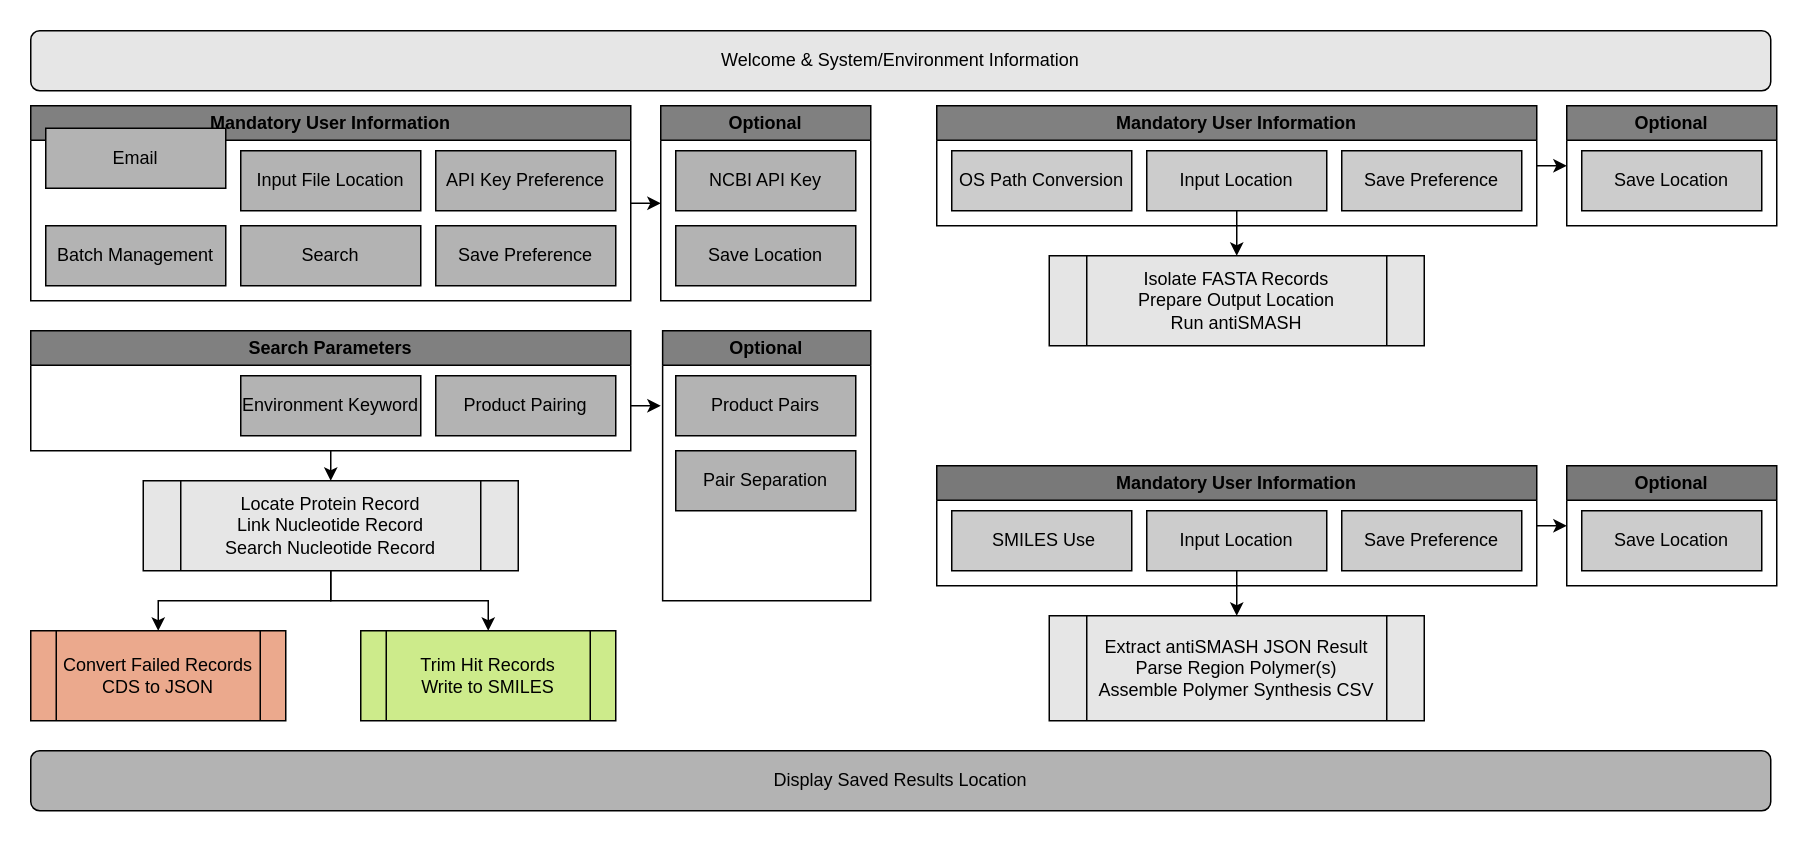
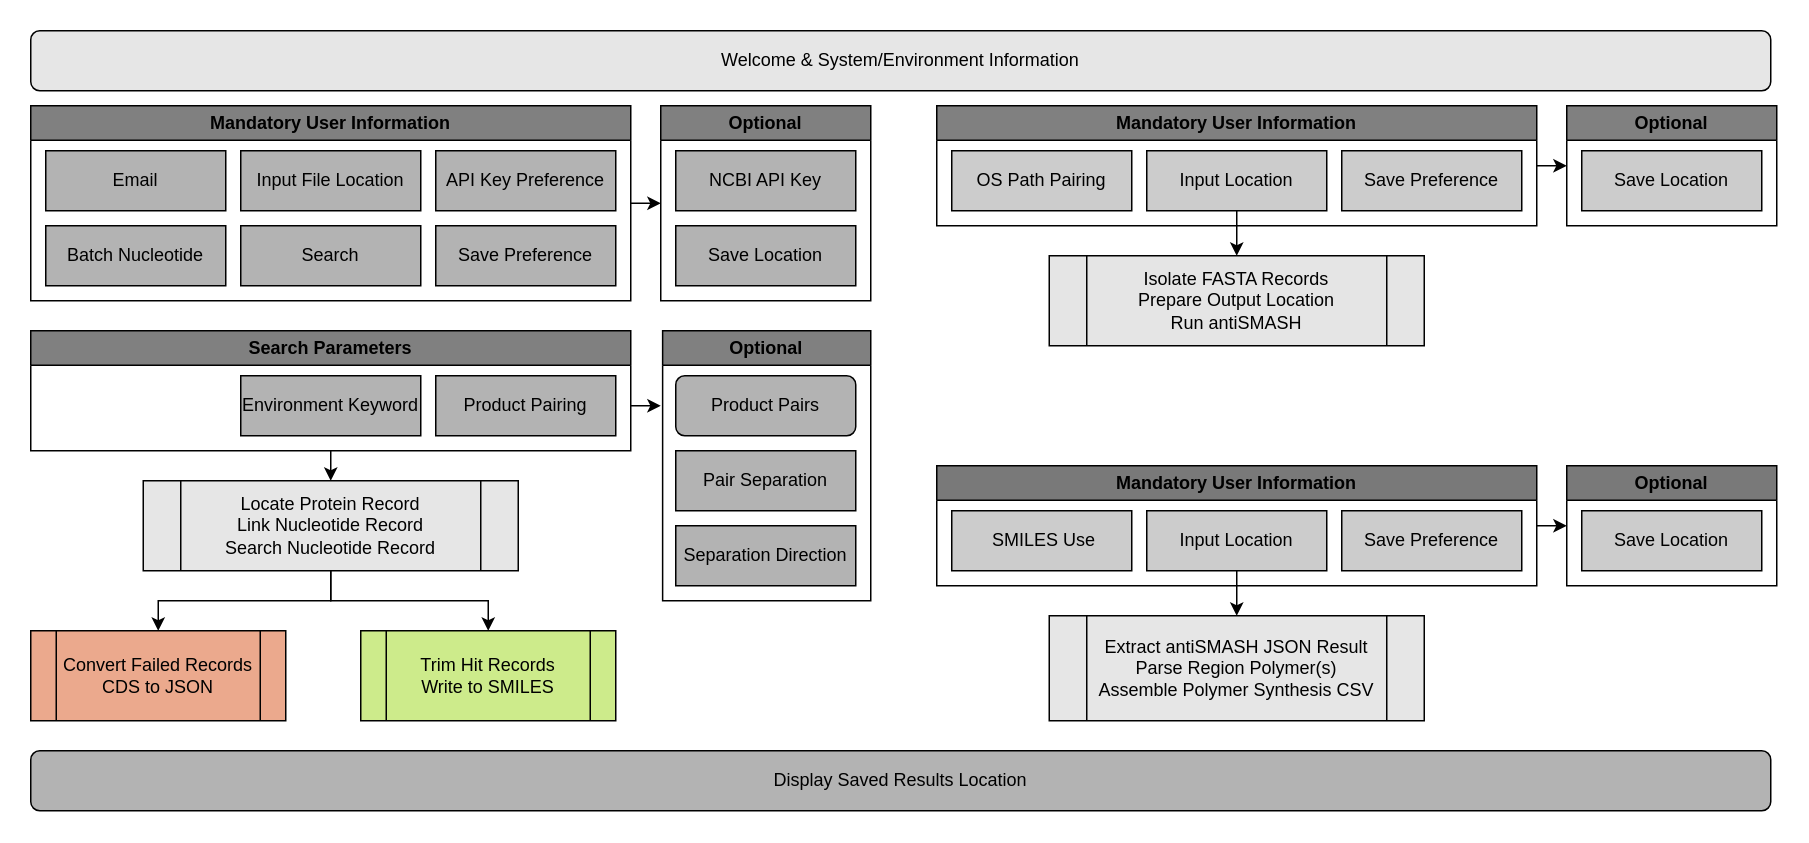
(136, 158) -> (136, 181)
(1042, 181) -> (1042, 181)
(136, 256) -> (136, 256)
(766, 406) -> (766, 406)
none -> (766, 556)
